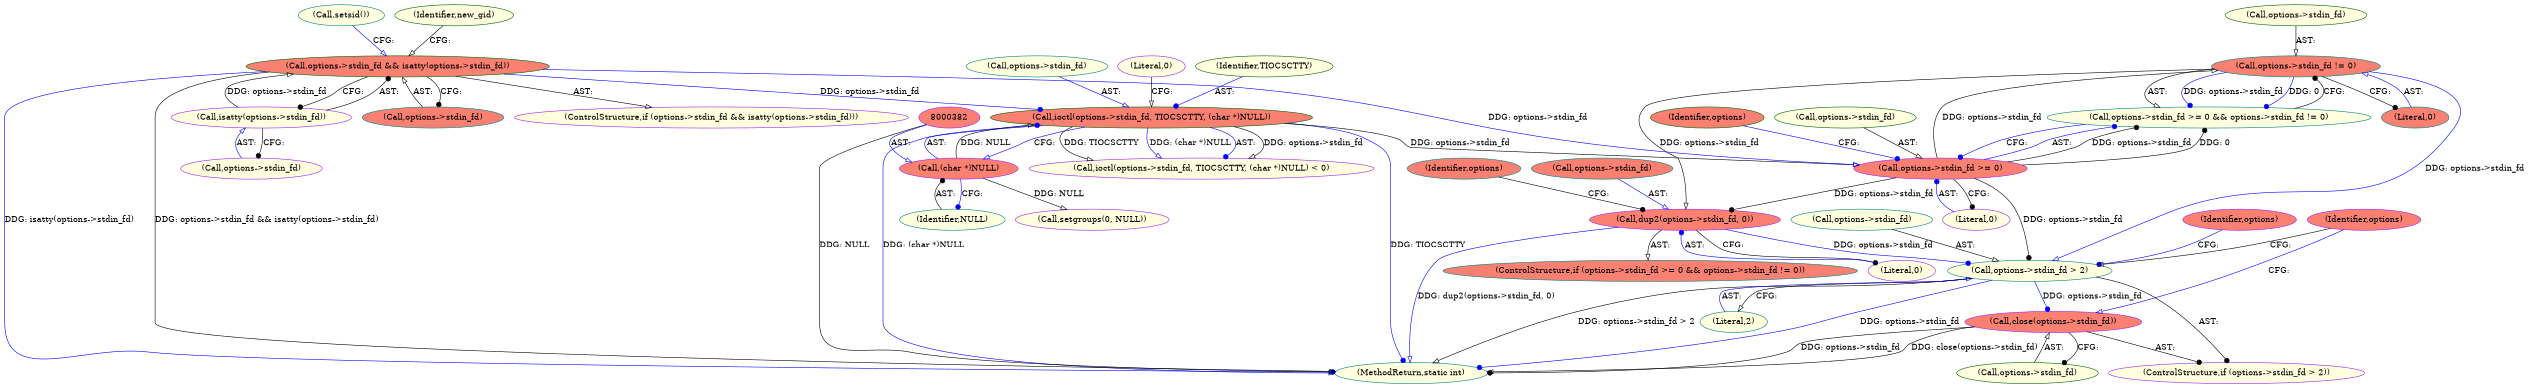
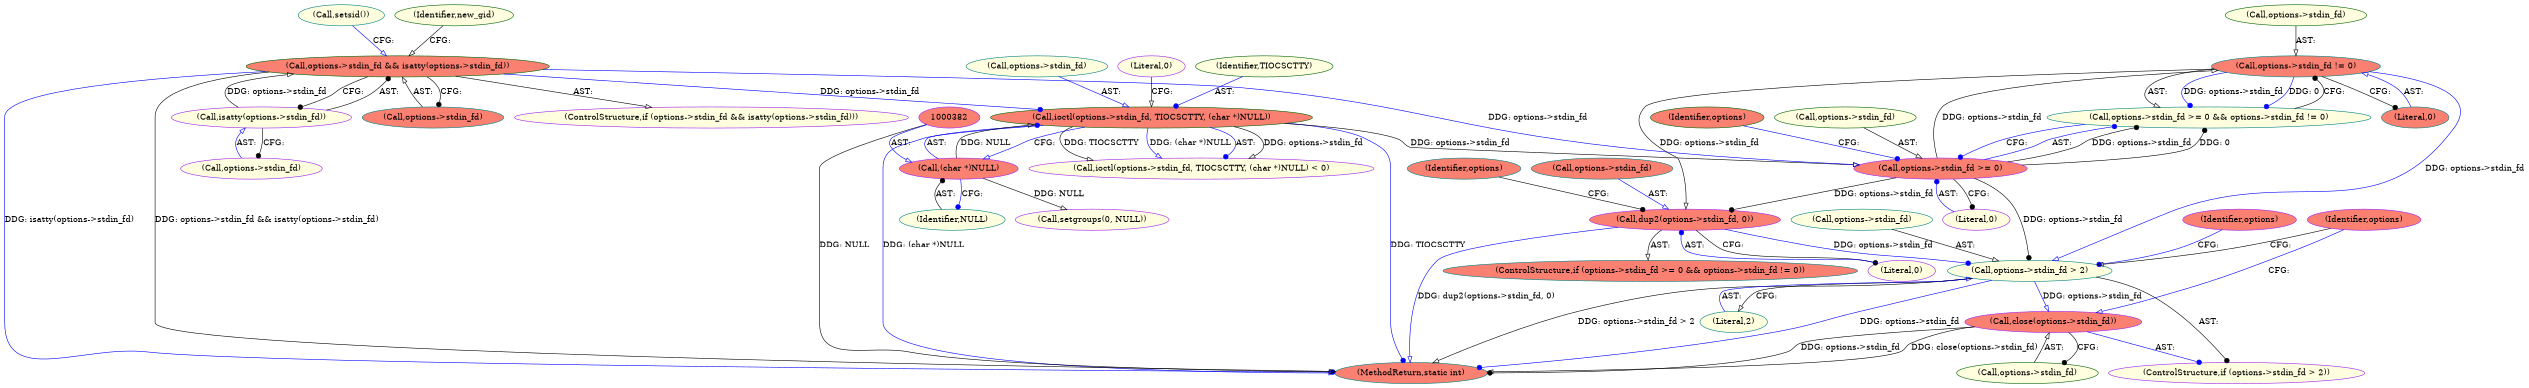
(949, 117) -> (949, 117)
(2041, 294) -> (2040, 294)
(2142, 347) -> (2142, 347)
(1411, 373) -> (1411, 373)
